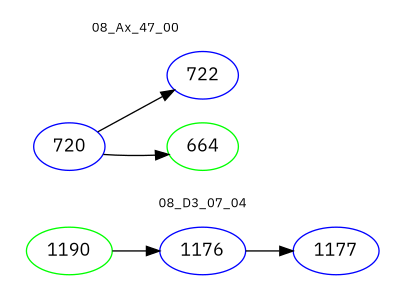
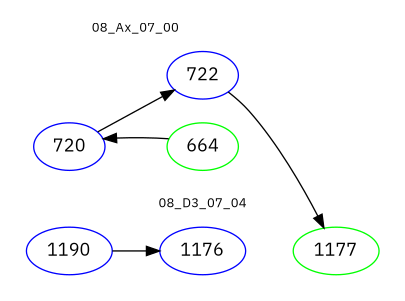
(136, 28) -> (136, 28)
(129, 155) -> (143, 138)
(69, 251) -> (69, 251)
(263, 251) -> (279, 150)
(336, 251) -> (336, 251)
